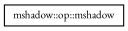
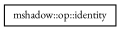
(64, 15) -> (60, 15)
